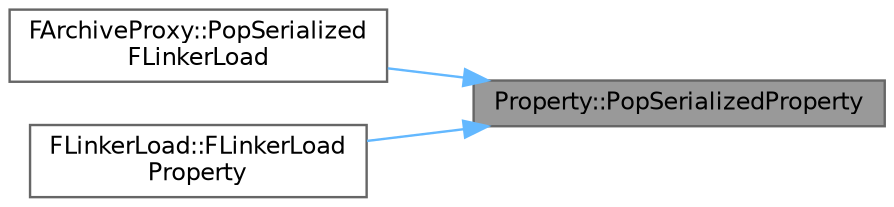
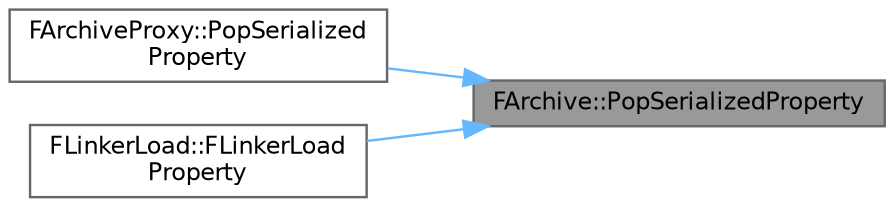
(198, 46) -> (198, 46)
(679, 103) -> (679, 103)
